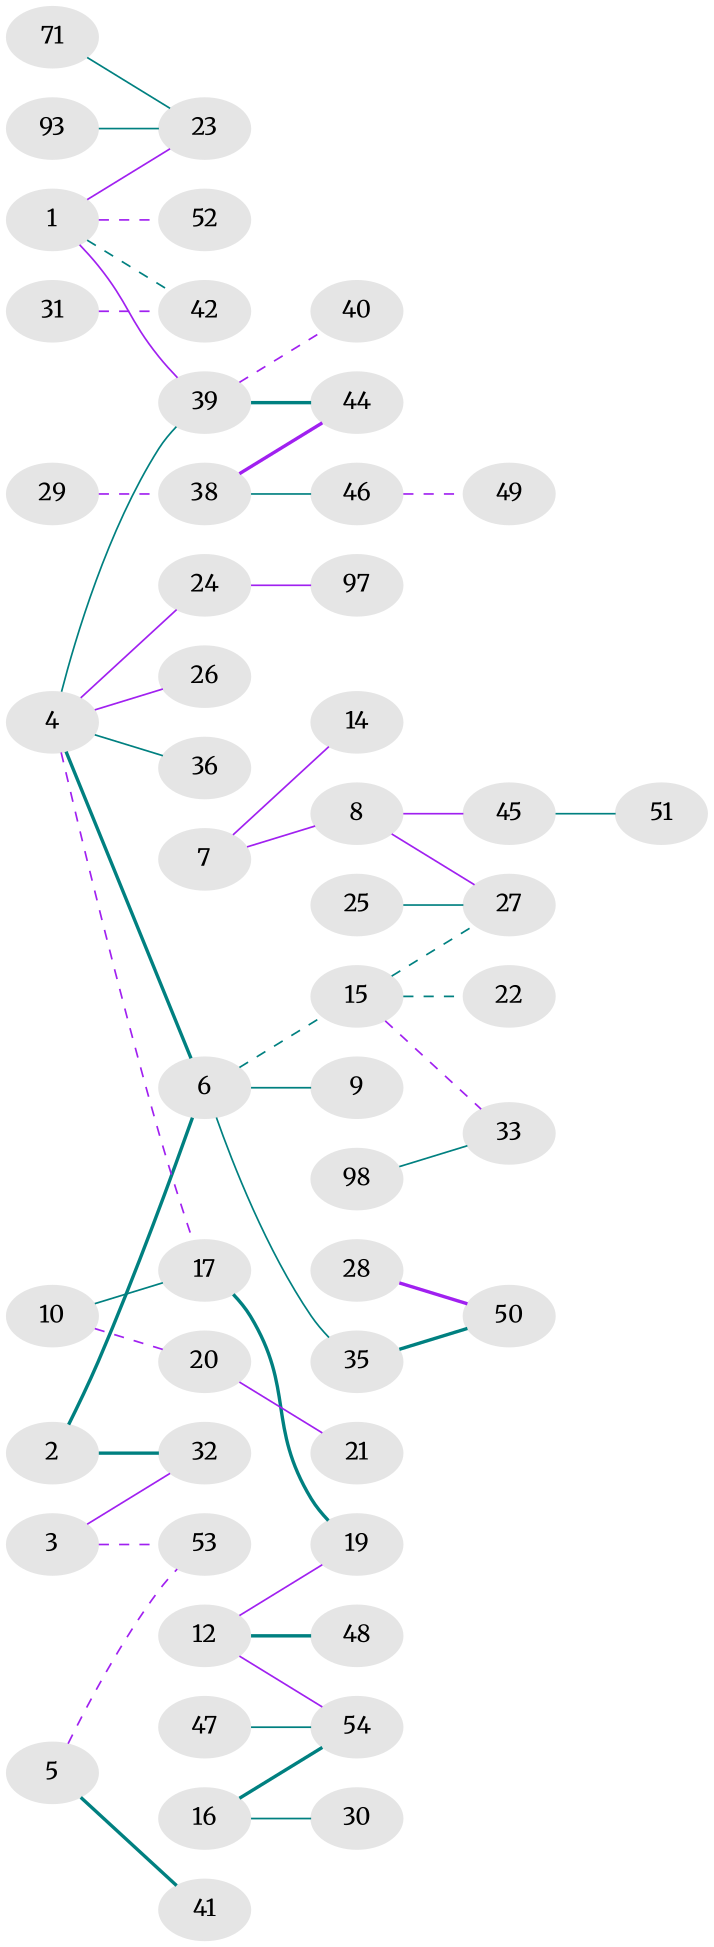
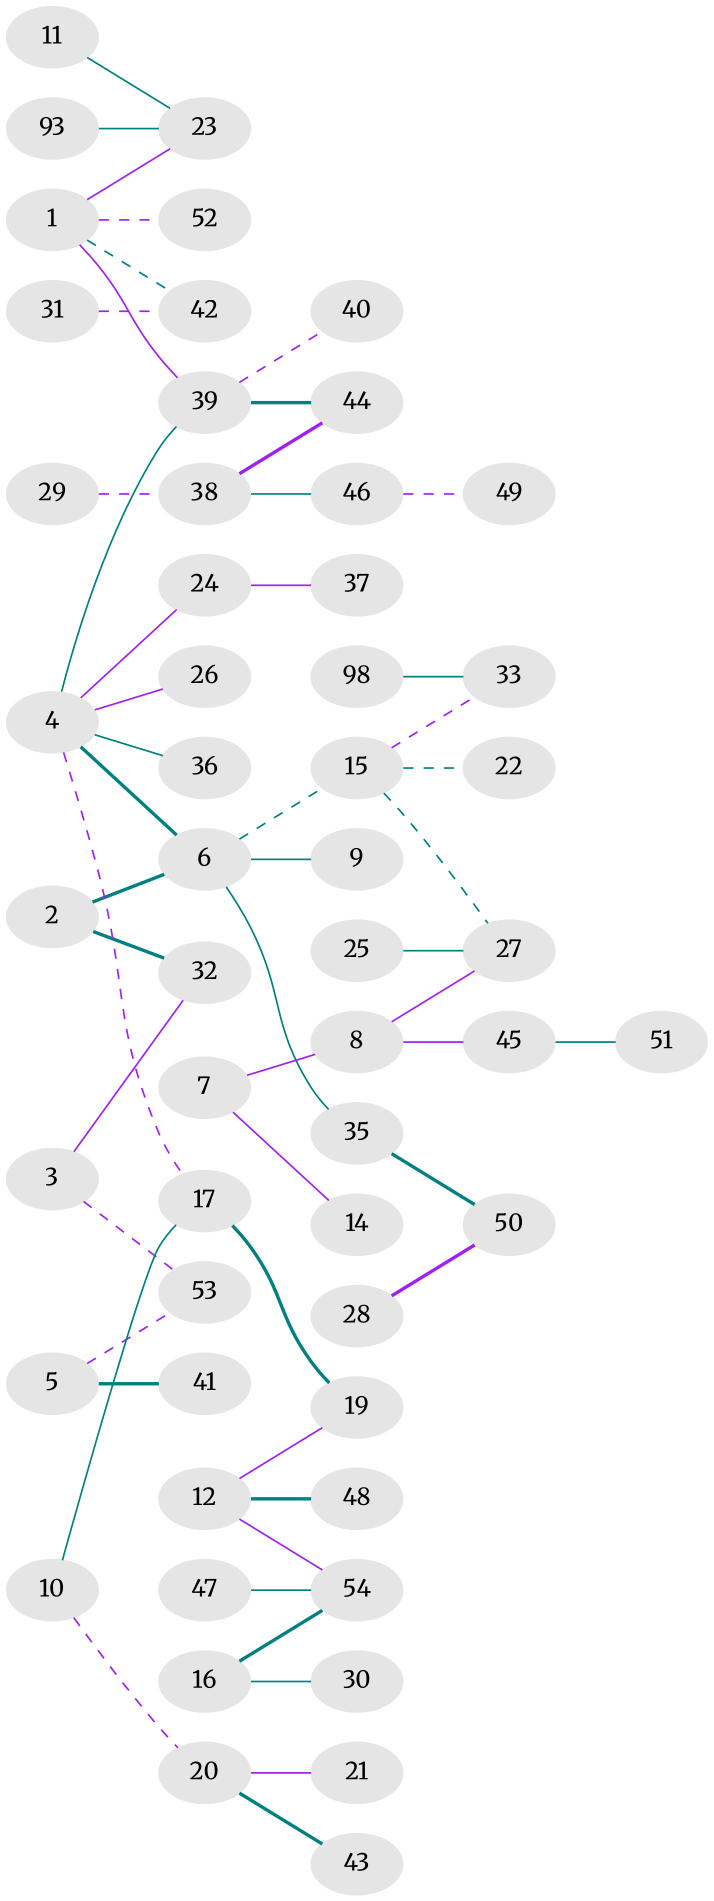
(52, 37) -> (52, 37)
(357, 585) -> (357, 585)
none -> (357, 1864)
